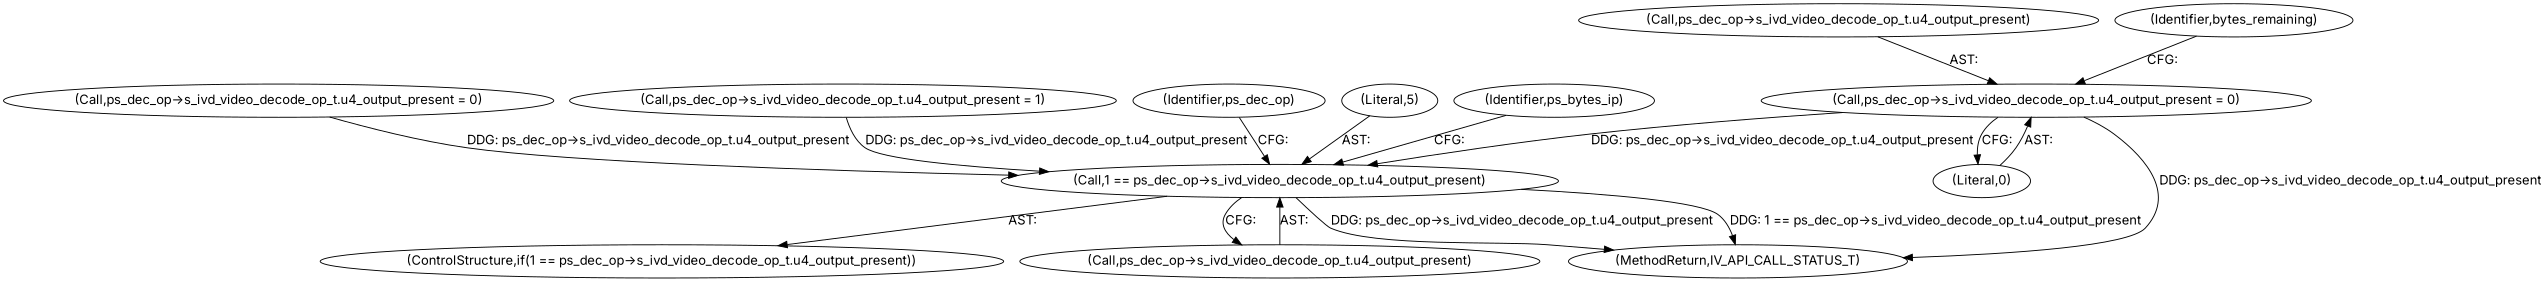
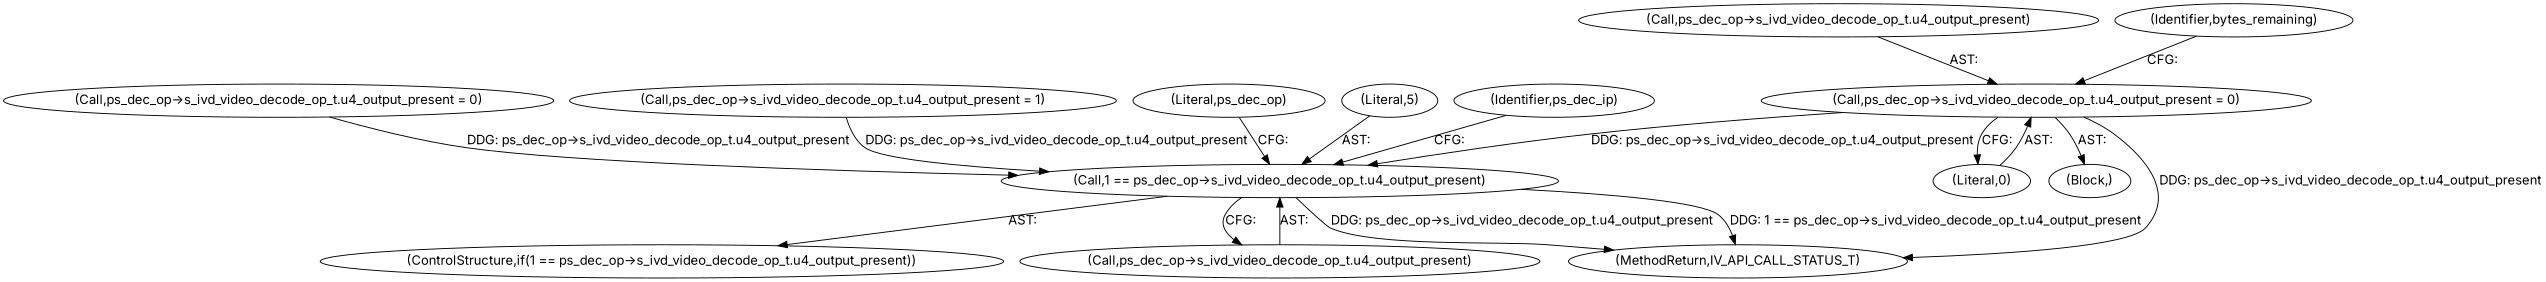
(1229, 101) -> (1229, 101)
(1554, 101) -> (1554, 101)
none -> (2090, 181)
